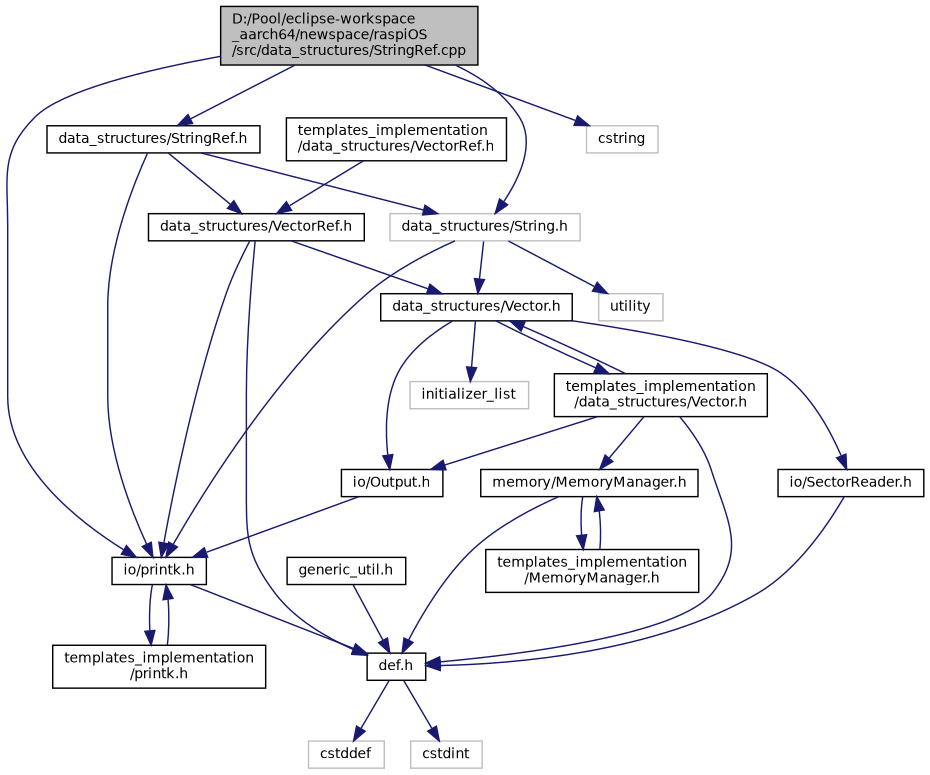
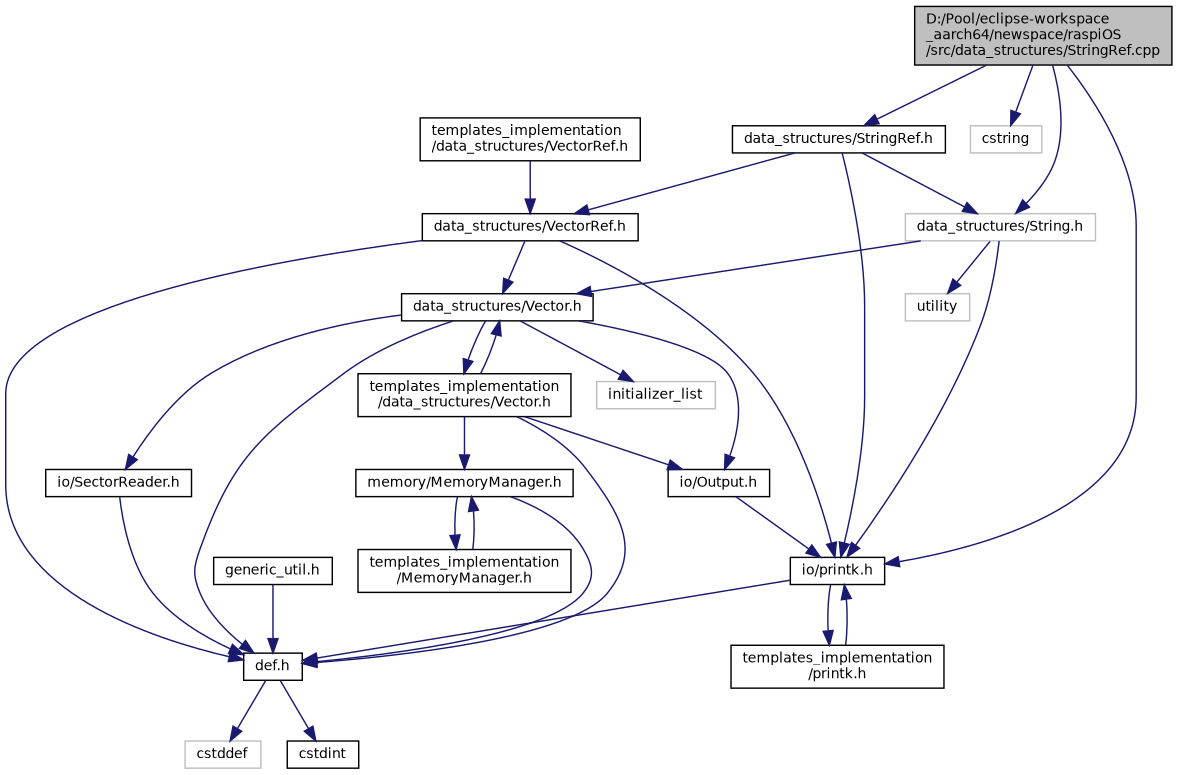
none -> (258, 444)
(446, 755) -> (323, 755)
